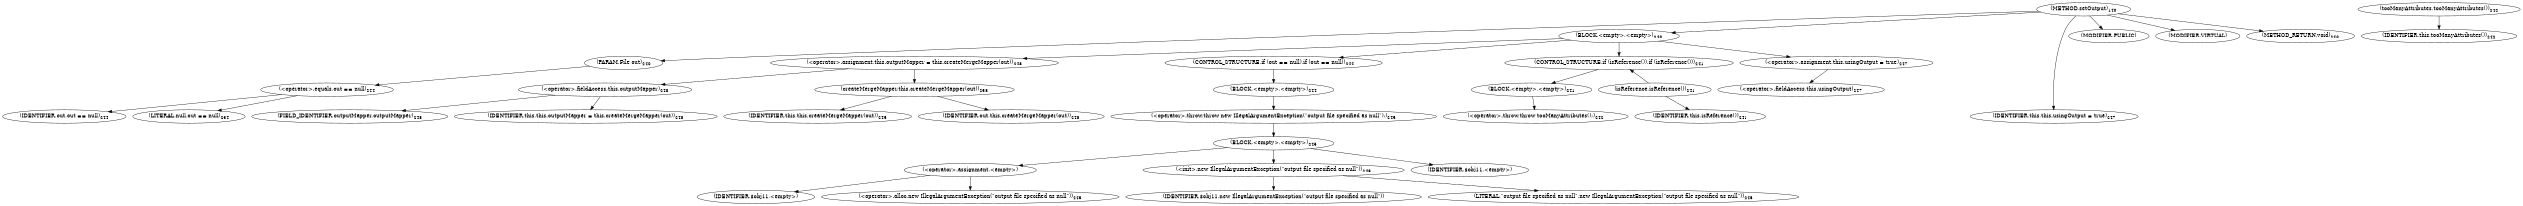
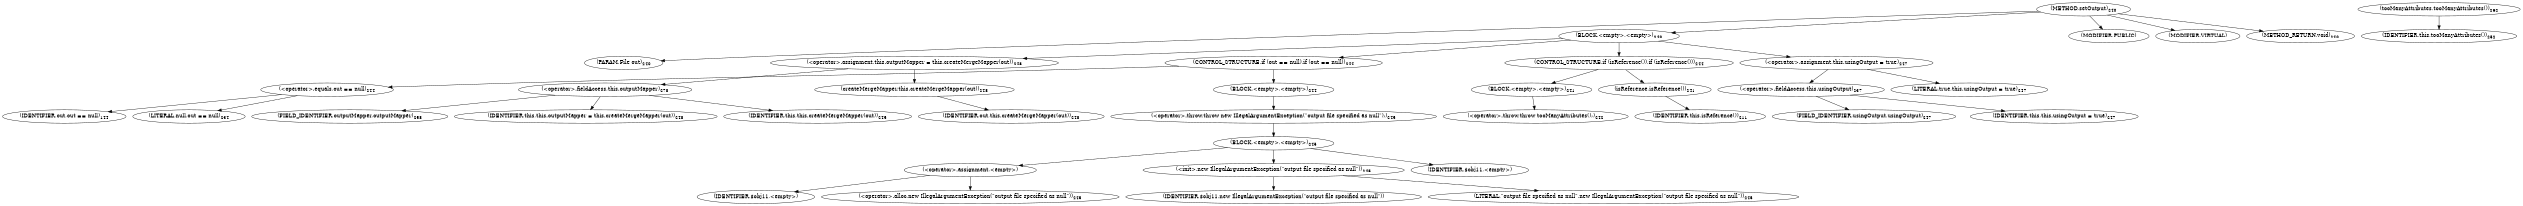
(2112, 9) -> (2112, 9)
(2494, 9) -> (2494, 9)
(2492, 36) -> (2492, 36)
(2057, 59) -> (1926, 103)
(1700, 62) -> (1700, 62)
(484, 76) -> (805, 76)
(1641, 77) -> (1633, 75)
(664, 89) -> (664, 89)
(984, 89) -> (984, 89)
(1858, 89) -> (1858, 89)
none -> (1969, 90)
(868, 103) -> (709, 103)
(104, 116) -> (104, 116)
(418, 116) -> (418, 116)
(1743, 116) -> (1743, 116)
none -> (1864, 117)
